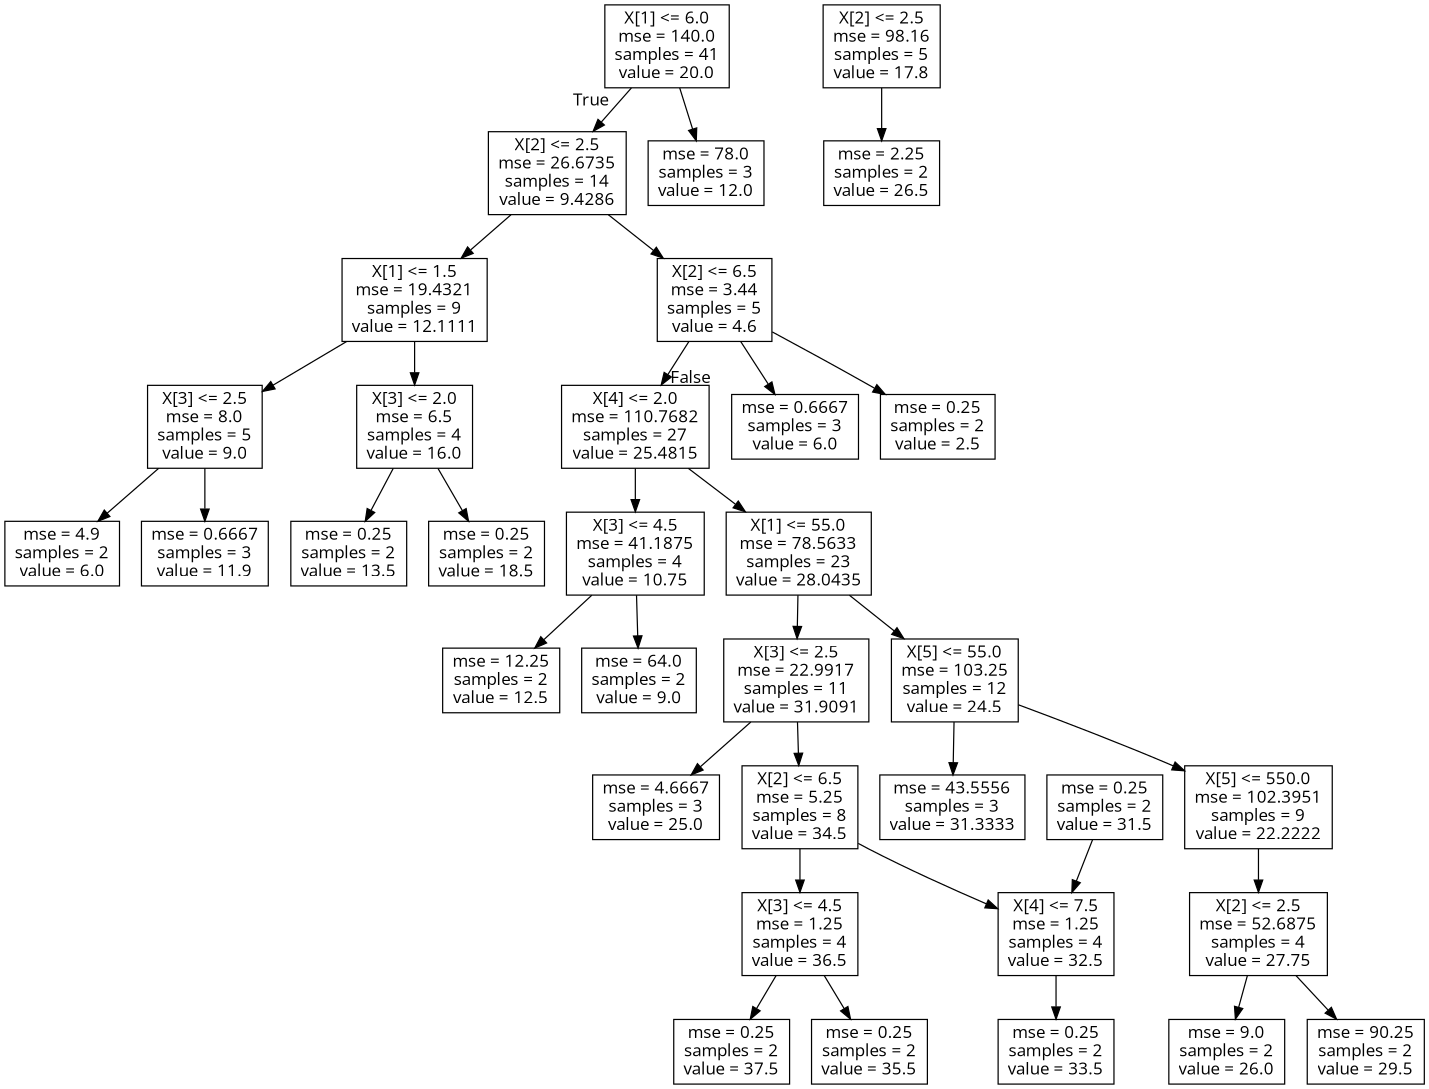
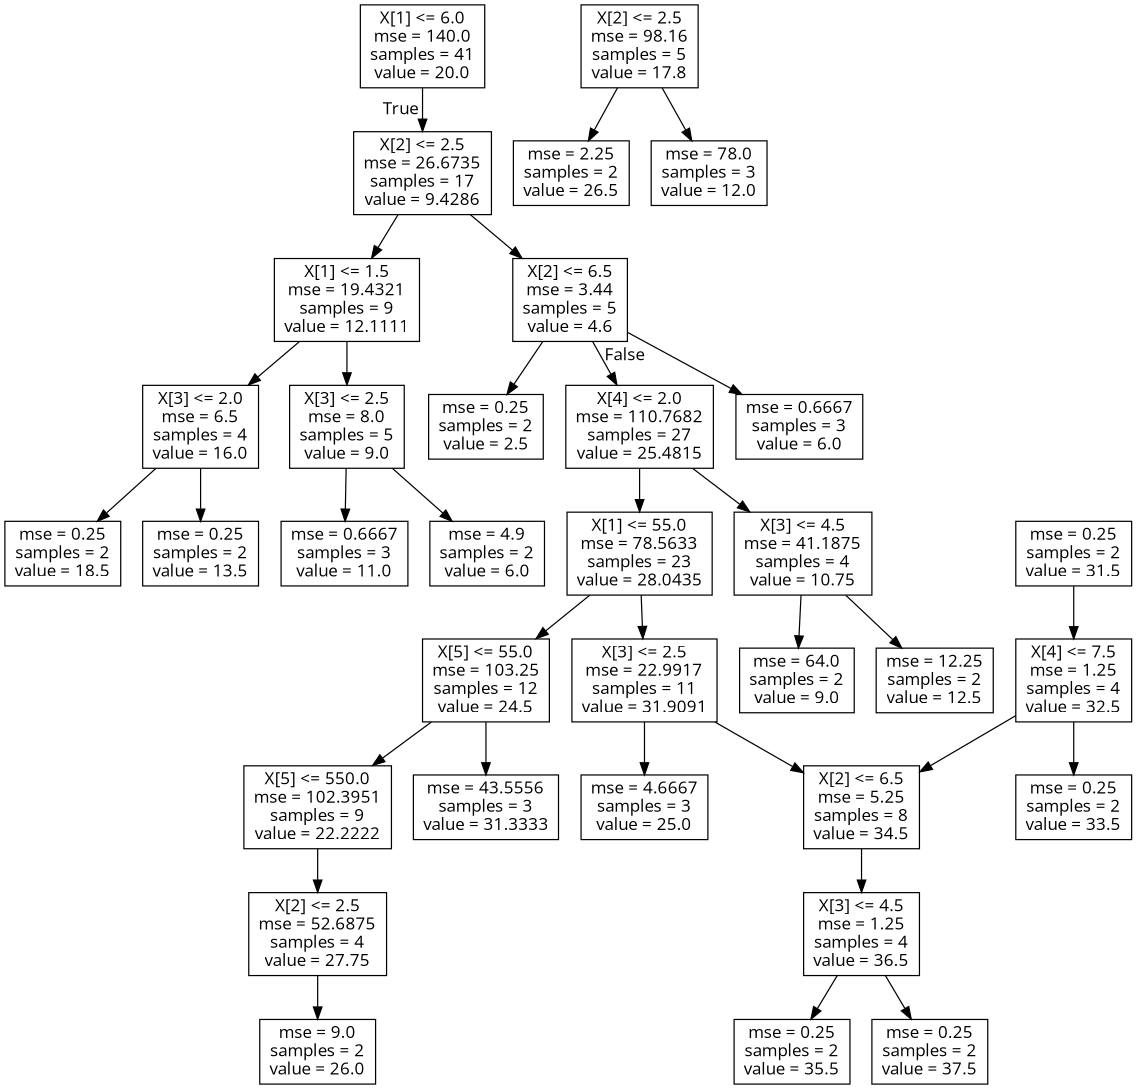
(686, 108) -> (674, 109)
(557, 173) -> (423, 173)
(205, 554) -> (344, 554)
(922, 875) -> (973, 741)
(1366, 1052) -> none
